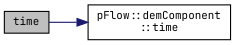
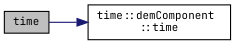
(159, 22) -> (159, 22)
